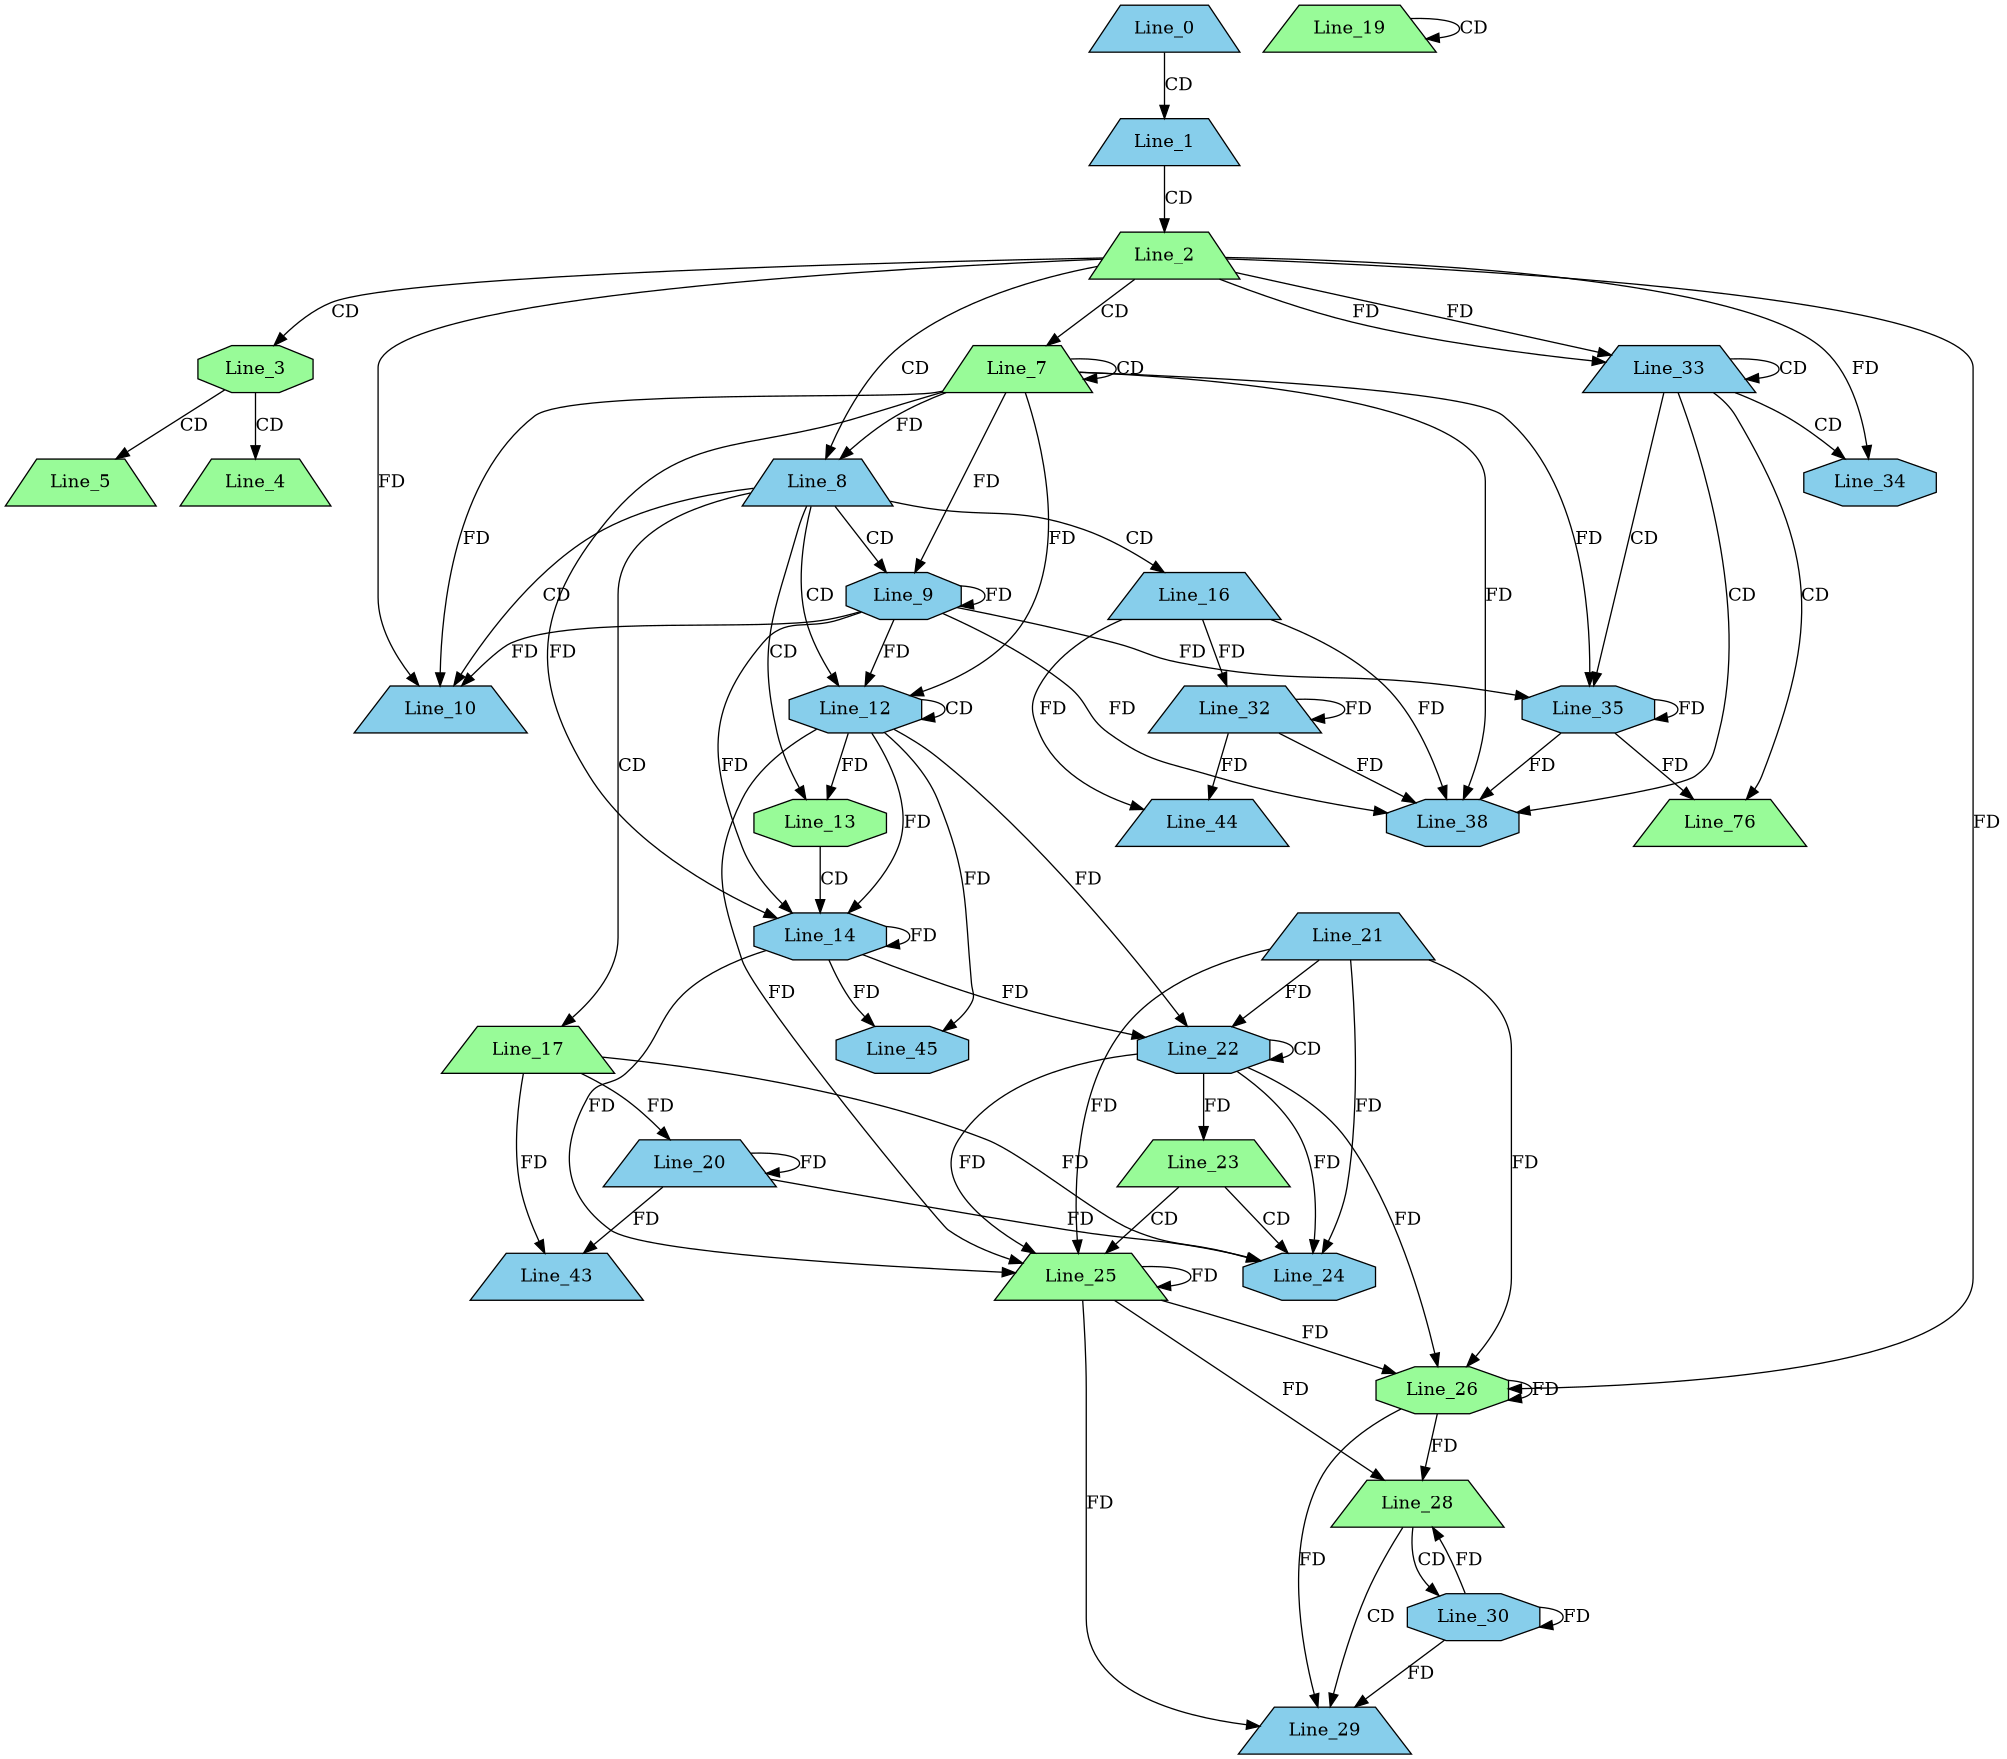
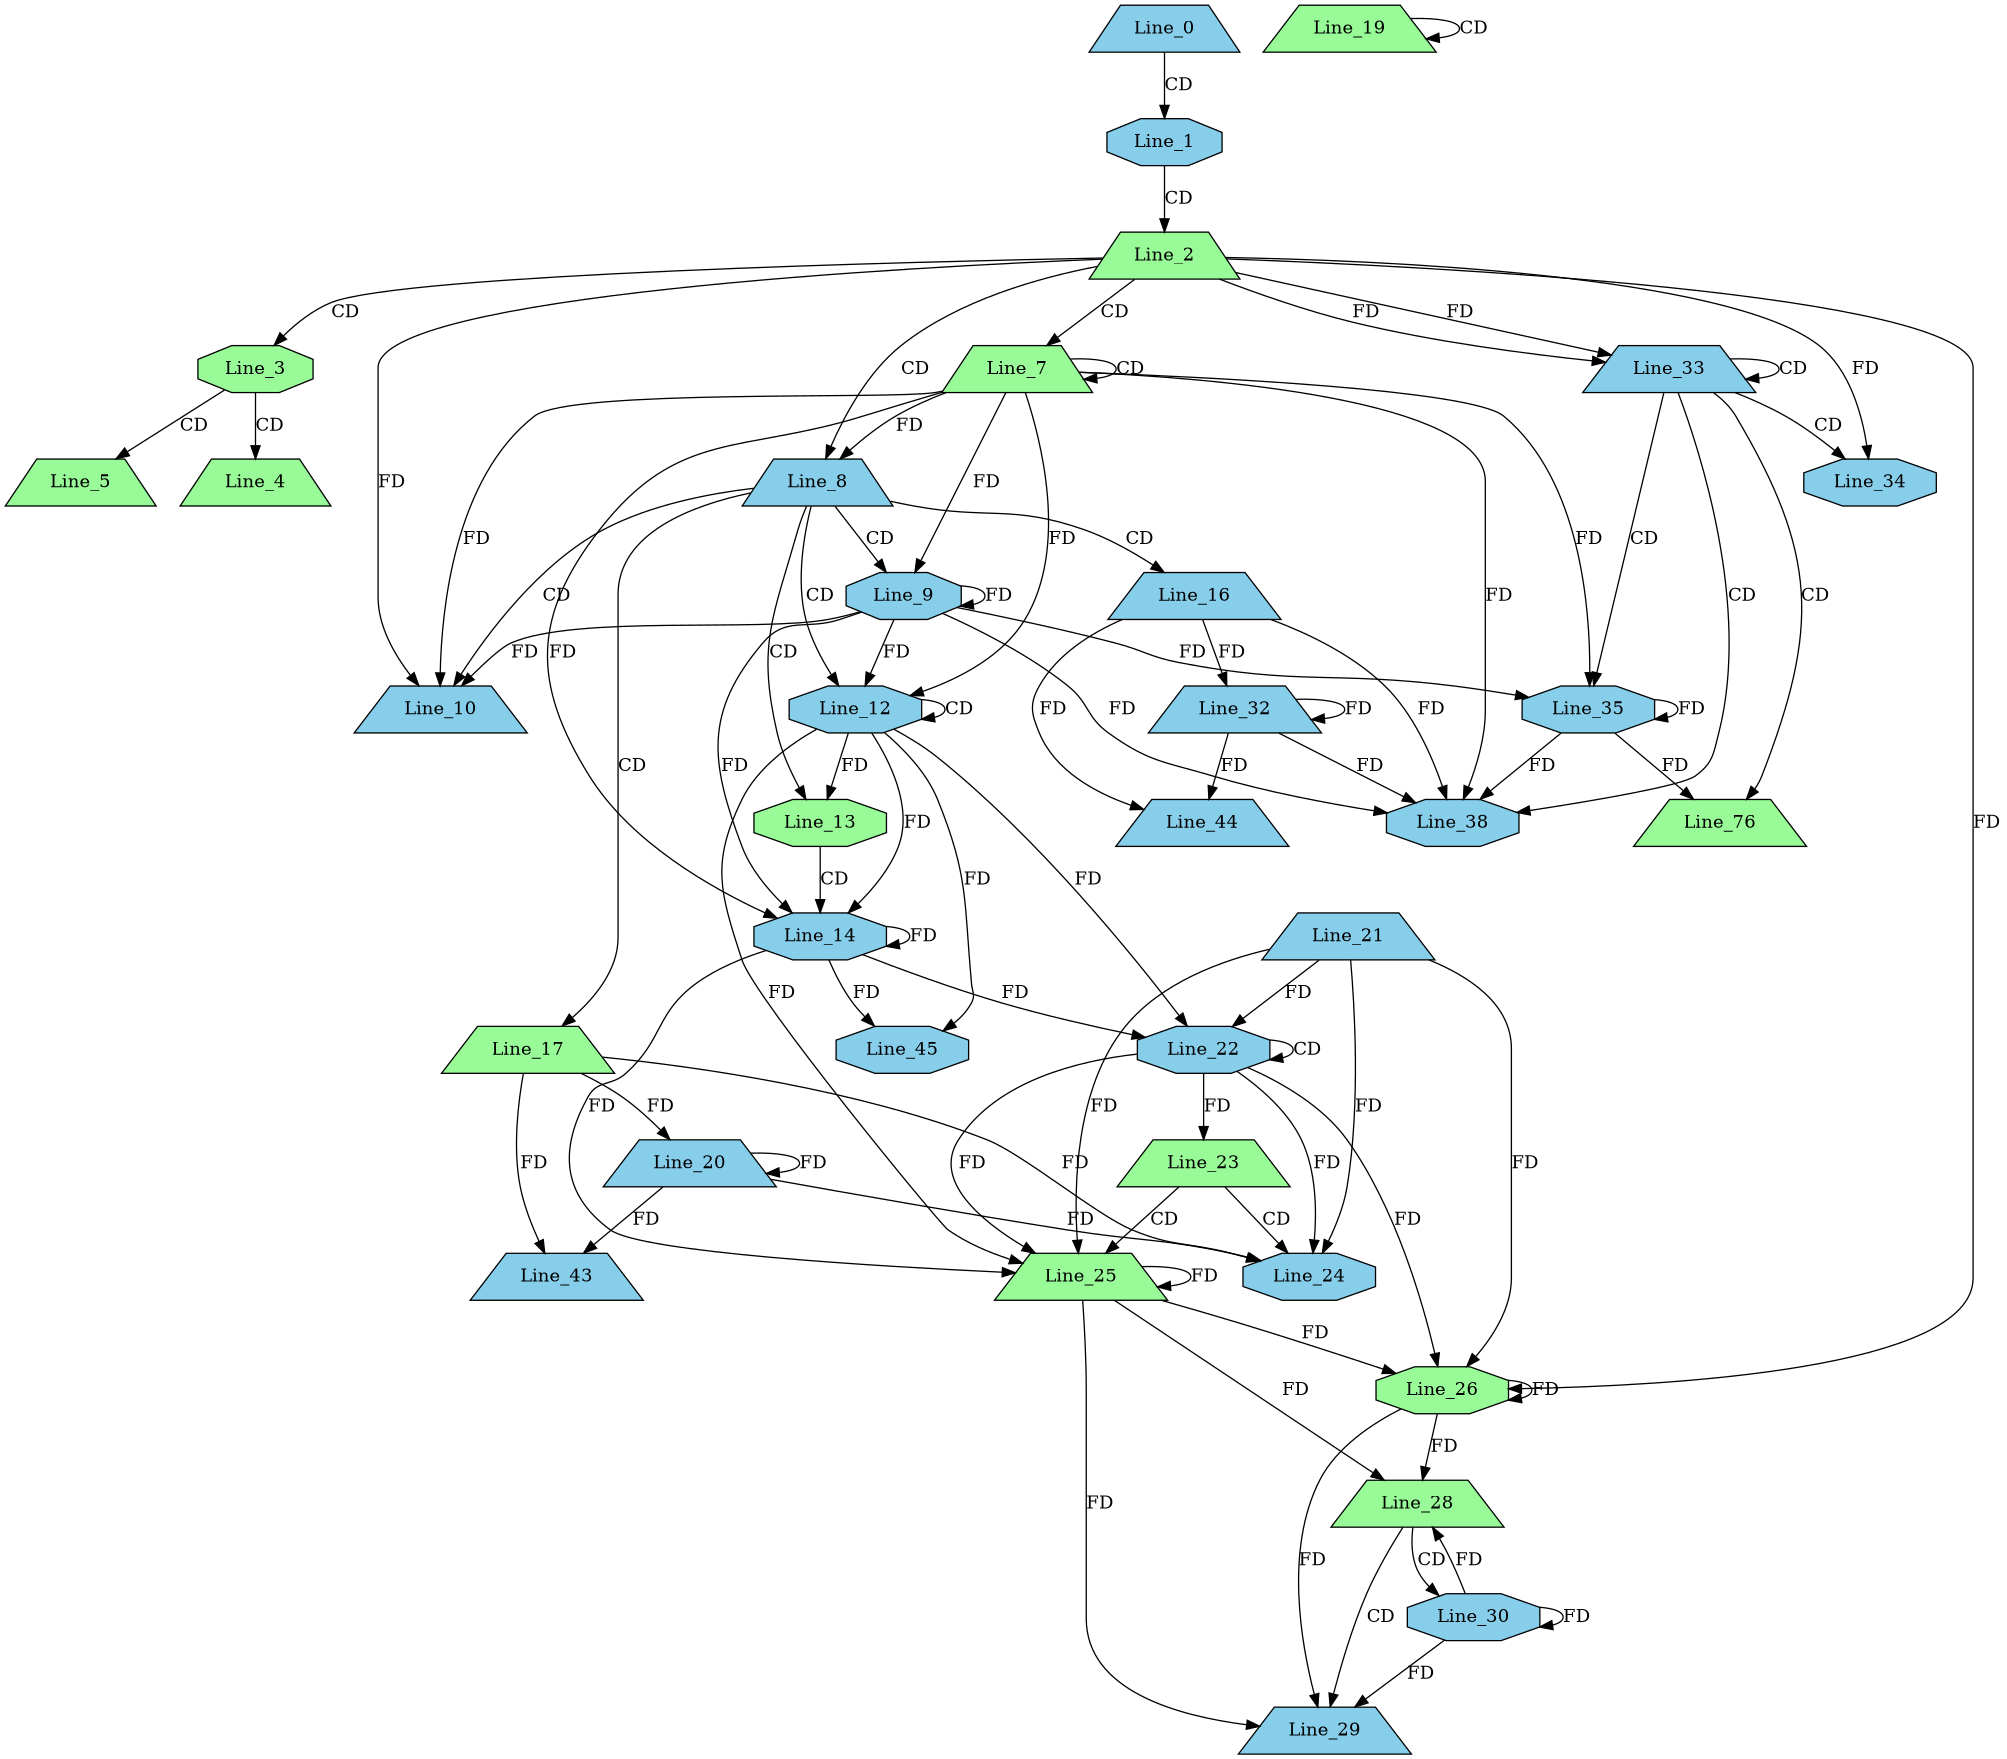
(1165, 142) -> (1165, 142)
